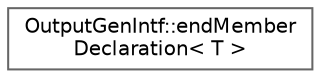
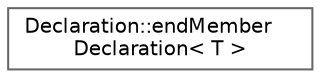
(160, 39) -> (160, 39)
